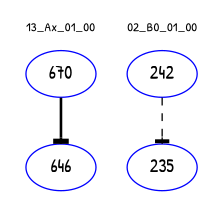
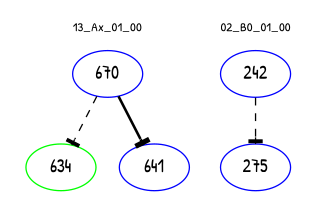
none -> (61, 167)
(61, 167) -> (154, 167)
(162, 167) -> (256, 167)
